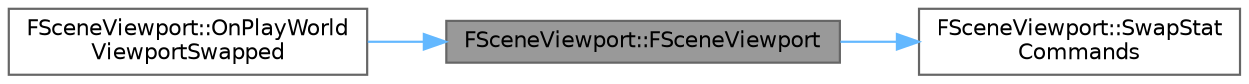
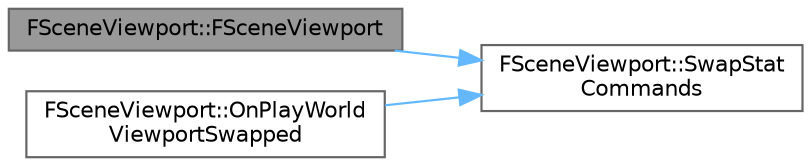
(396, 42) -> (422, 101)
